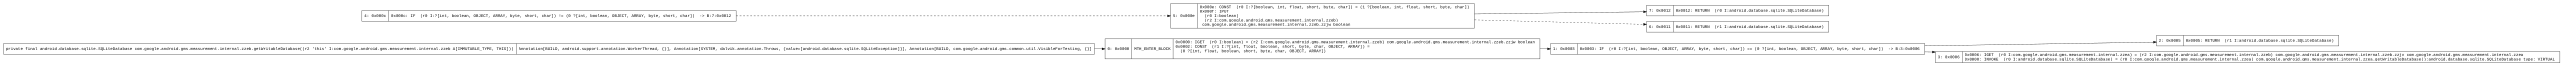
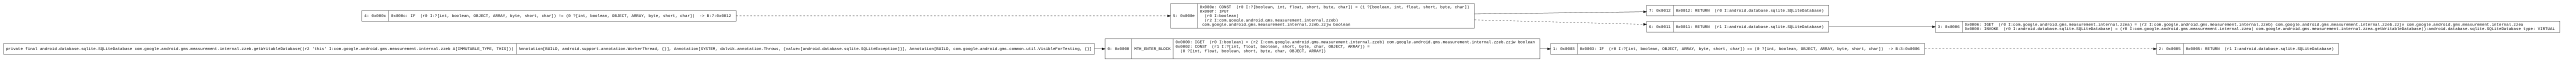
(2039, 44) -> (2039, 49)
(1929, 52) -> (1881, 27)
